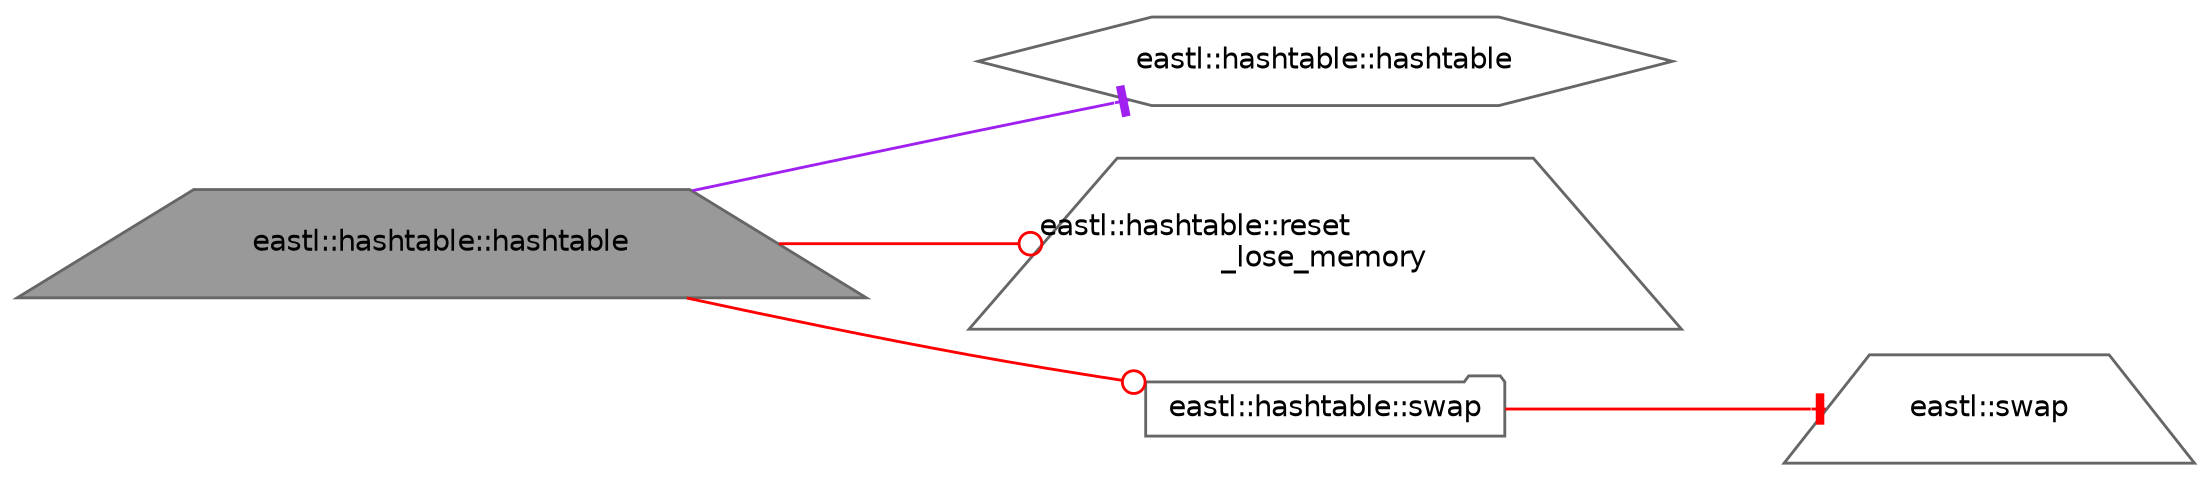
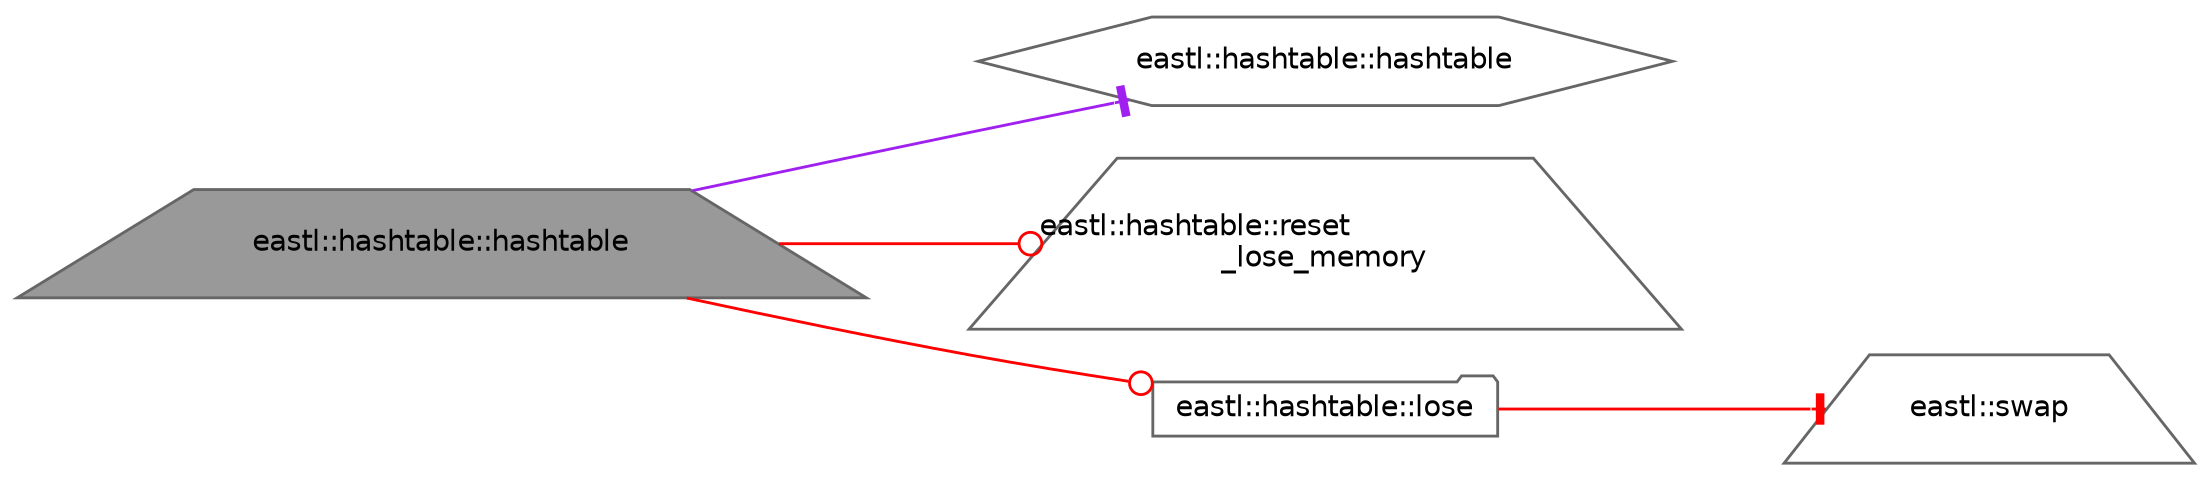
(1325, 409) -> (1325, 409)
